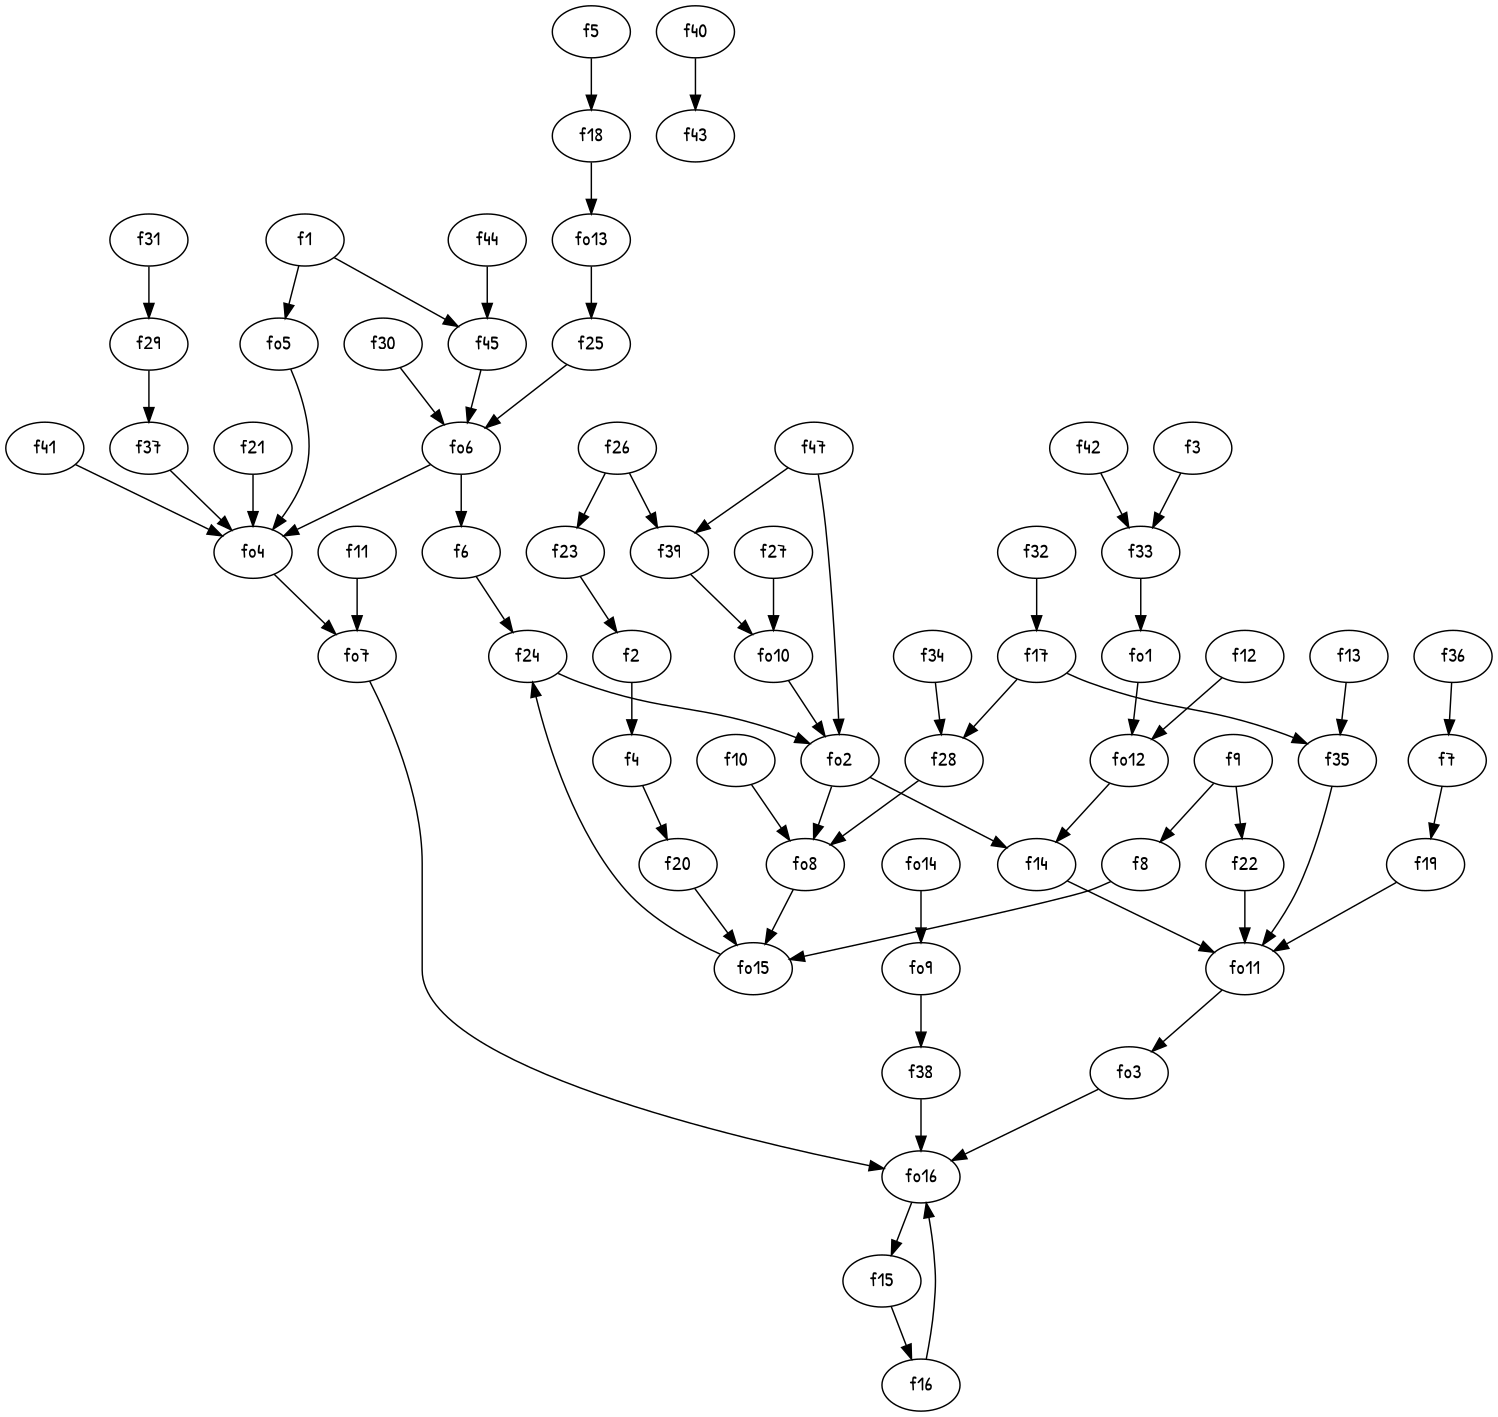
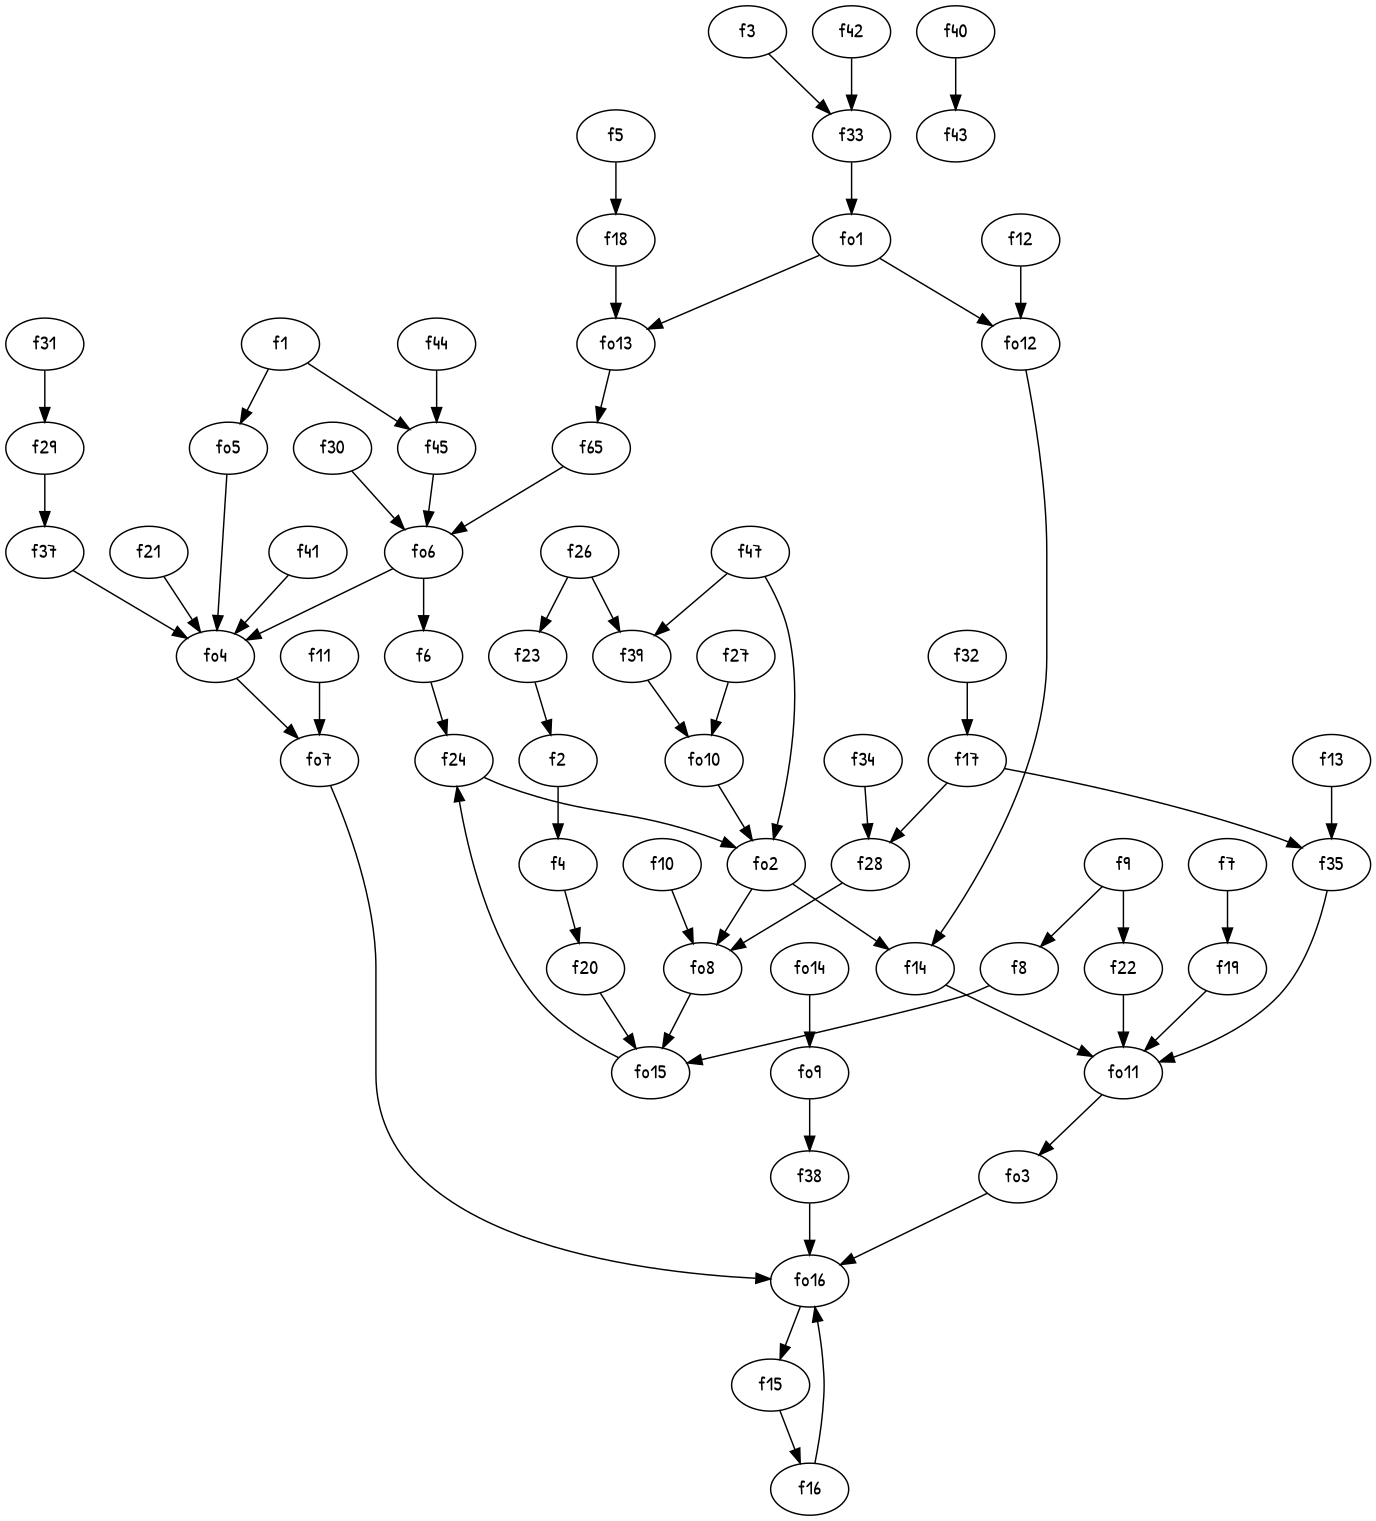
none -> (740, 289)
(591, 344) -> (591, 448)
(1453, 656) -> none
